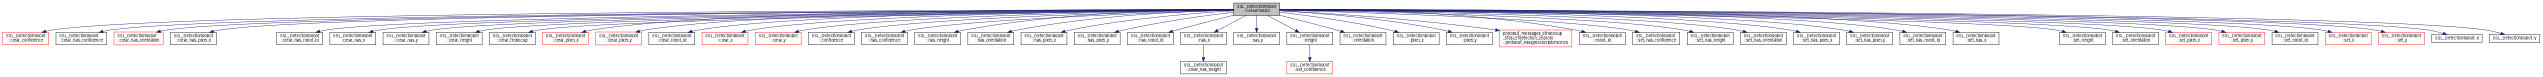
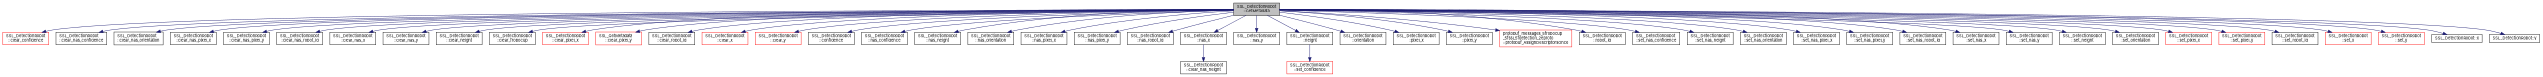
(139, 38) -> (139, 38)
none -> (246, 38)
(619, 38) -> (619, 38)
none -> (2029, 38)
